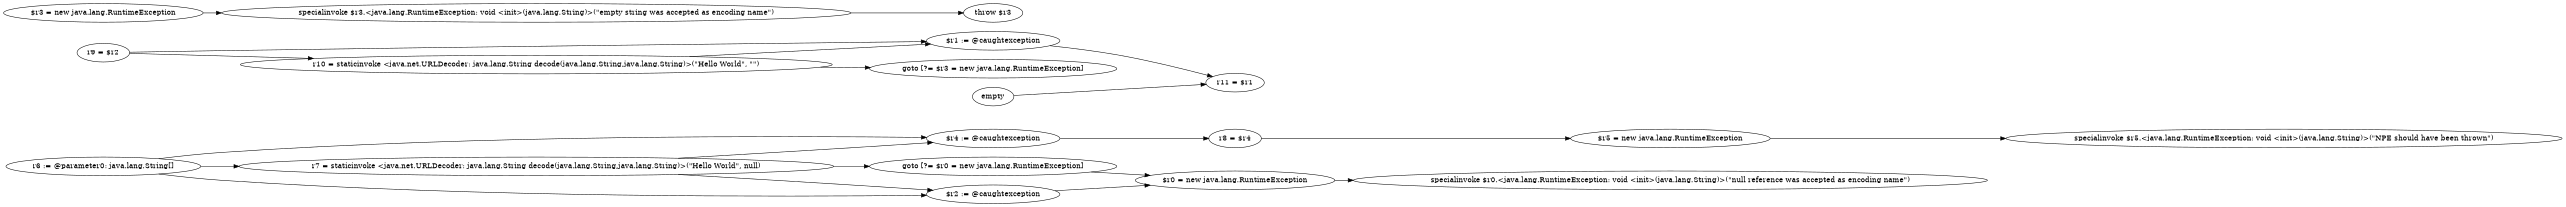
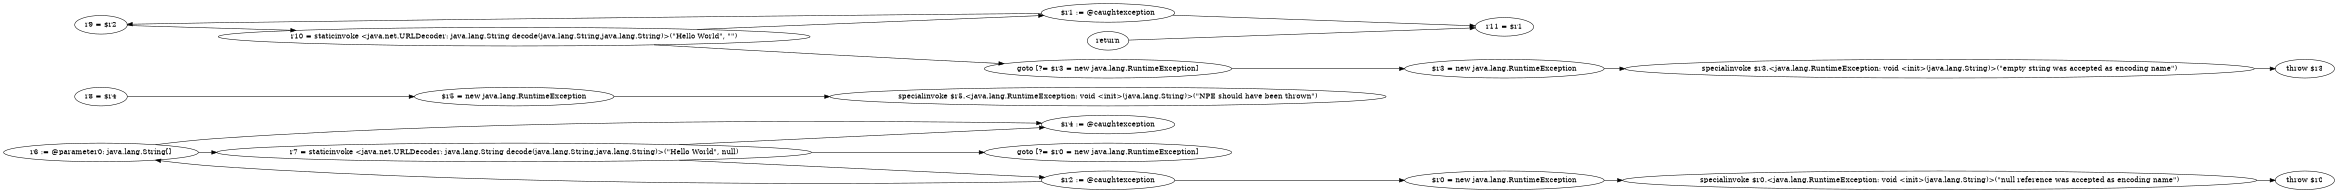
(525, 46) -> (587, 18)
none -> (1316, 69)
(993, 97) -> (1108, 41)
(1132, 138) -> none
(1118, 174) -> none
none -> (2305, 180)
(540, 194) -> (601, 181)
